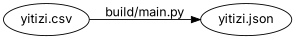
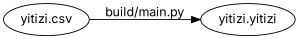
(246, 20) -> (248, 20)
